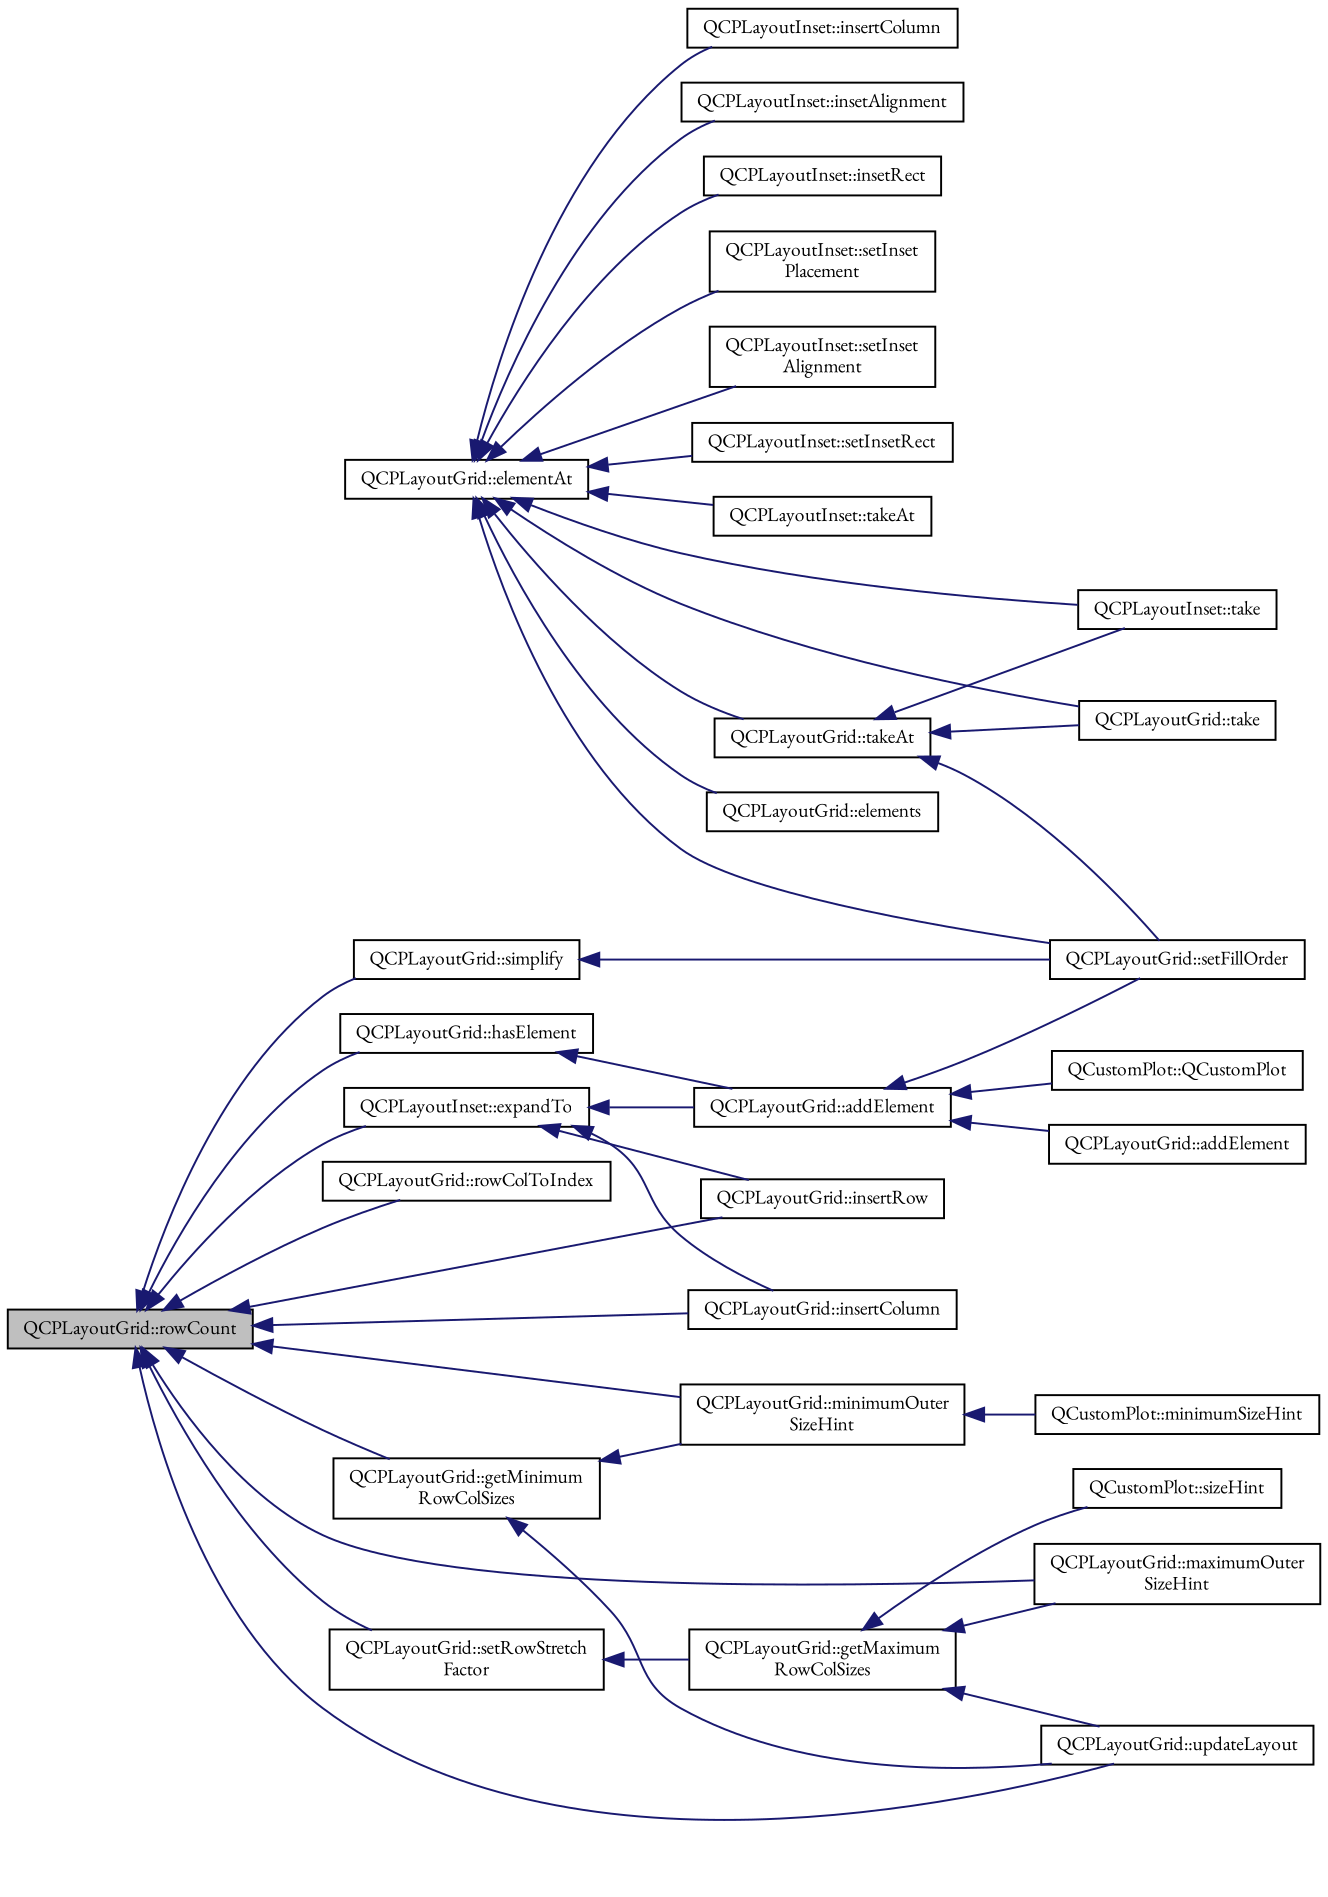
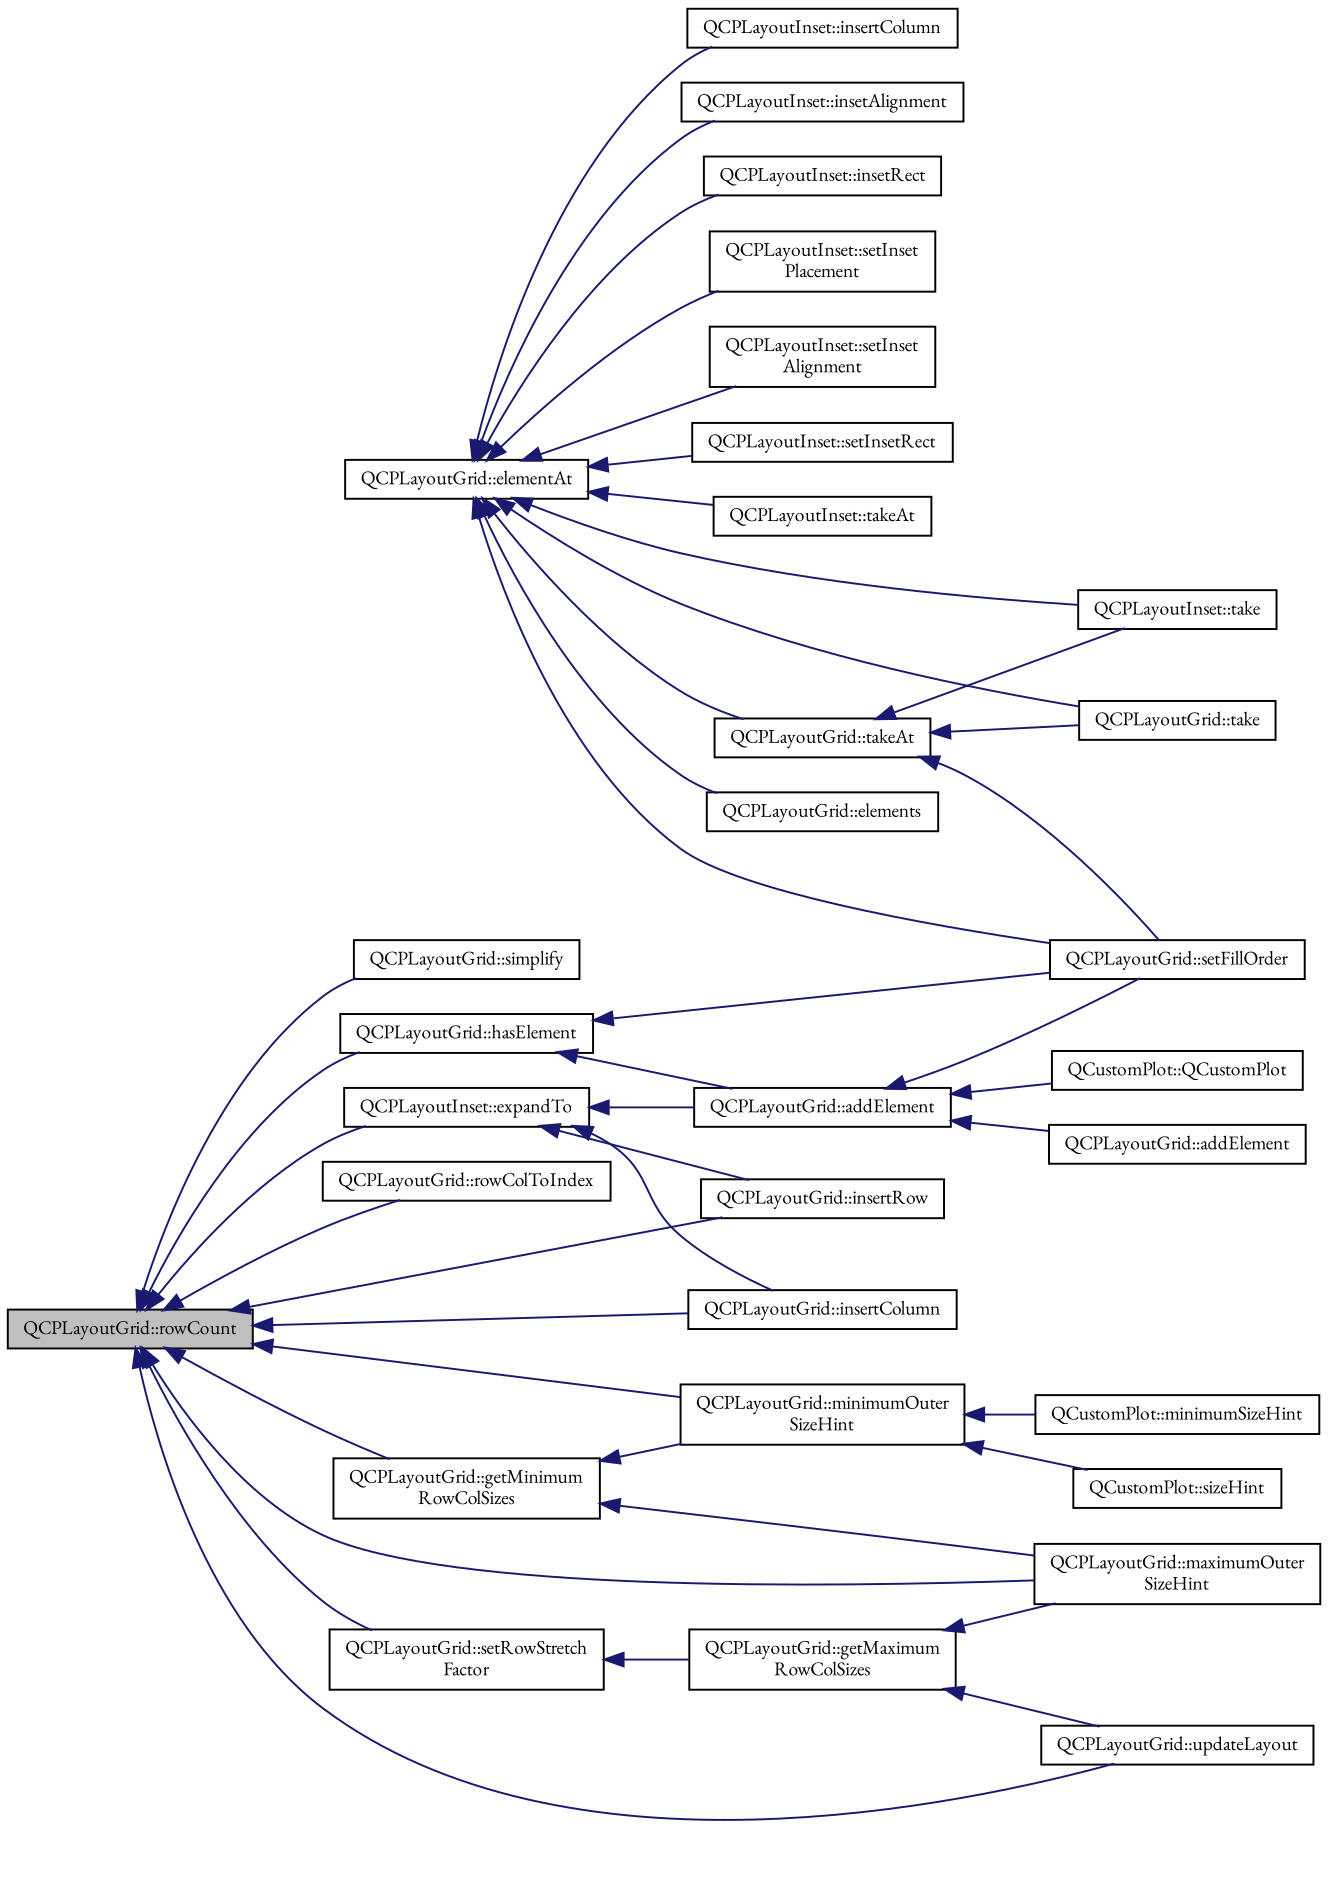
(825, 960) -> (831, 996)
(978, 1554) -> (1035, 1459)
(745, 1736) -> (827, 1530)
